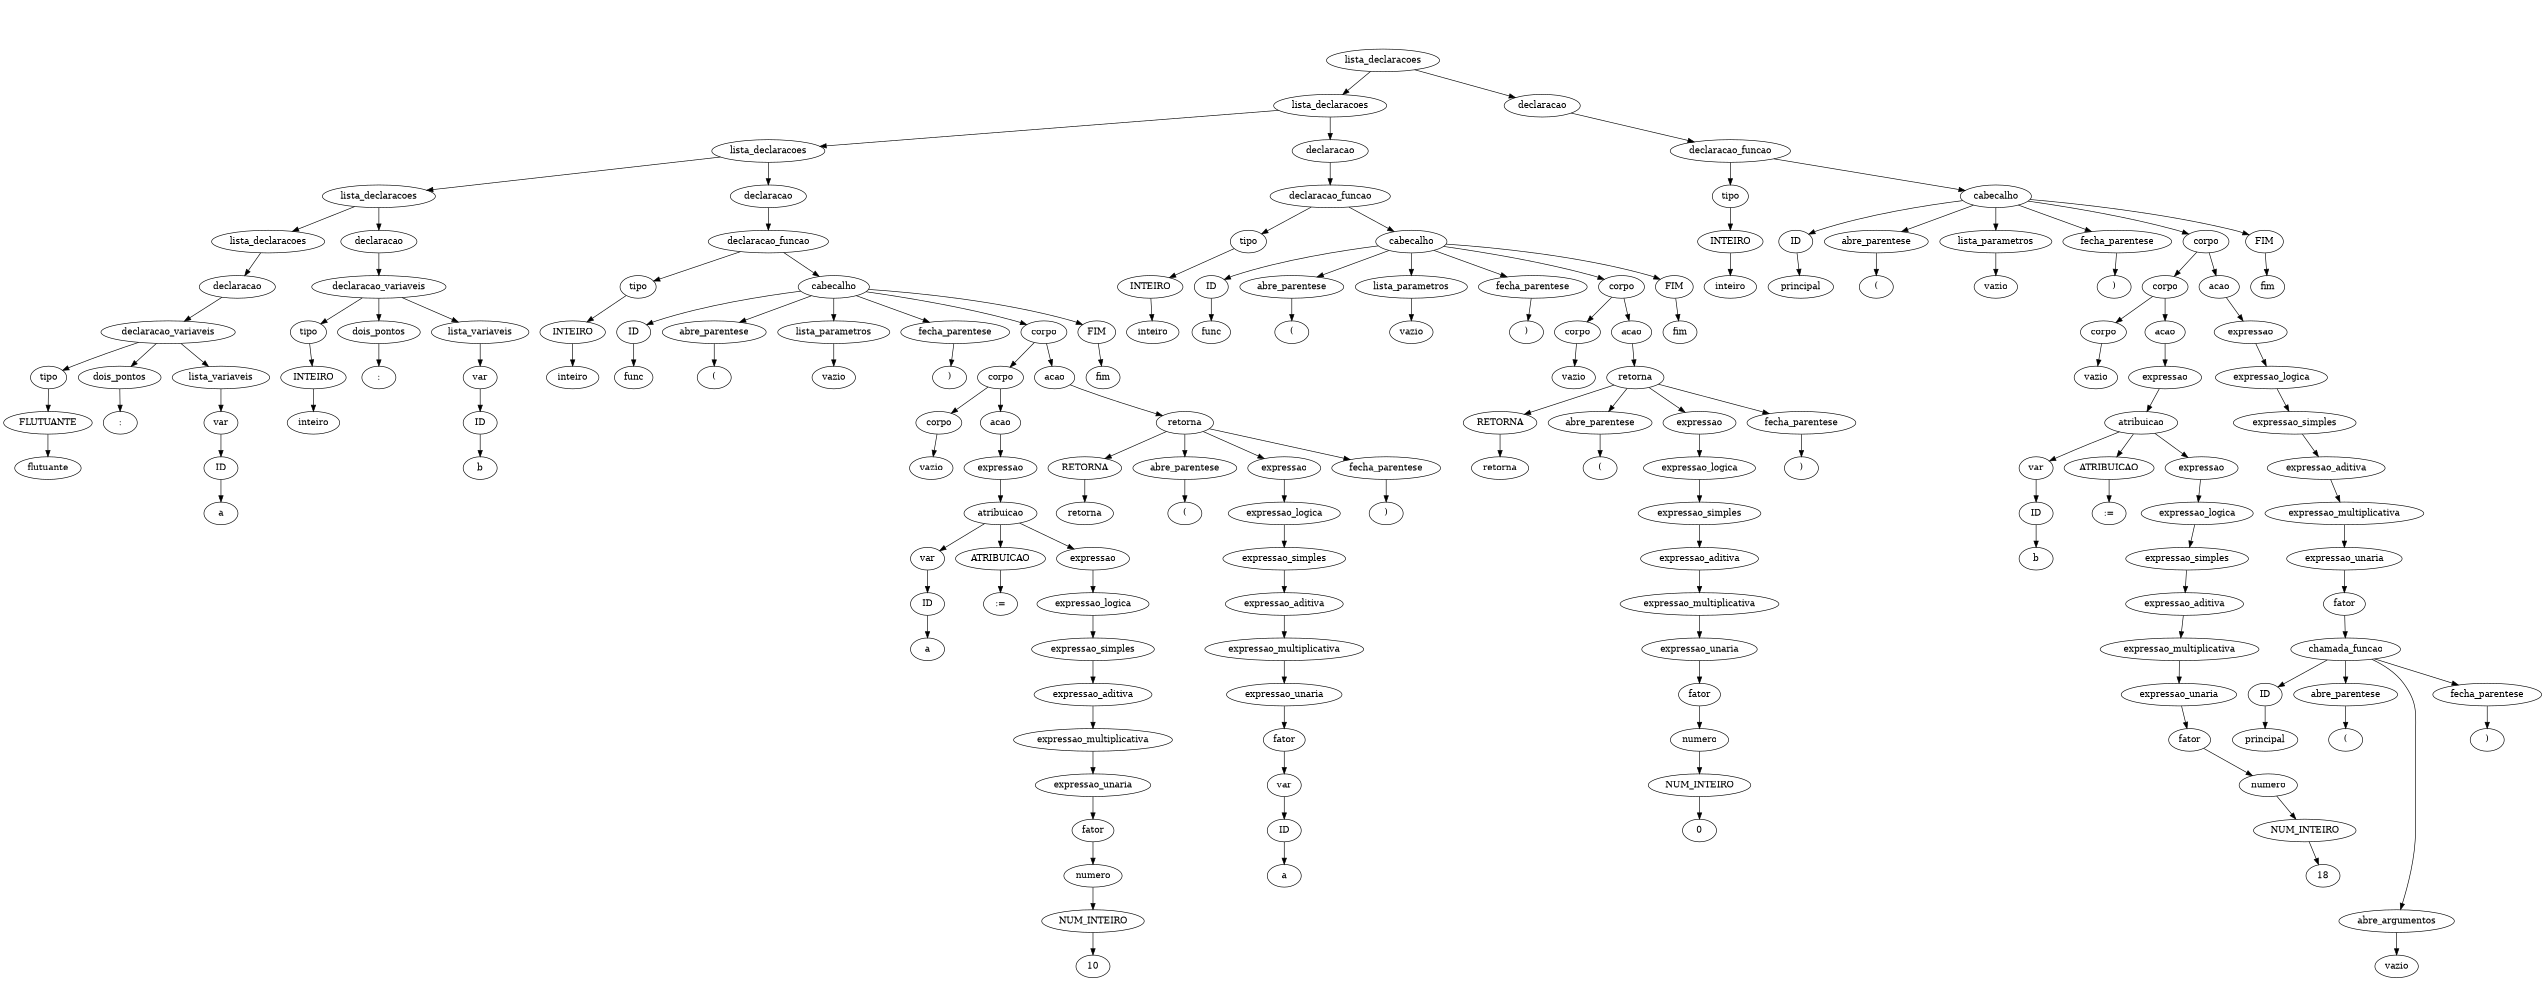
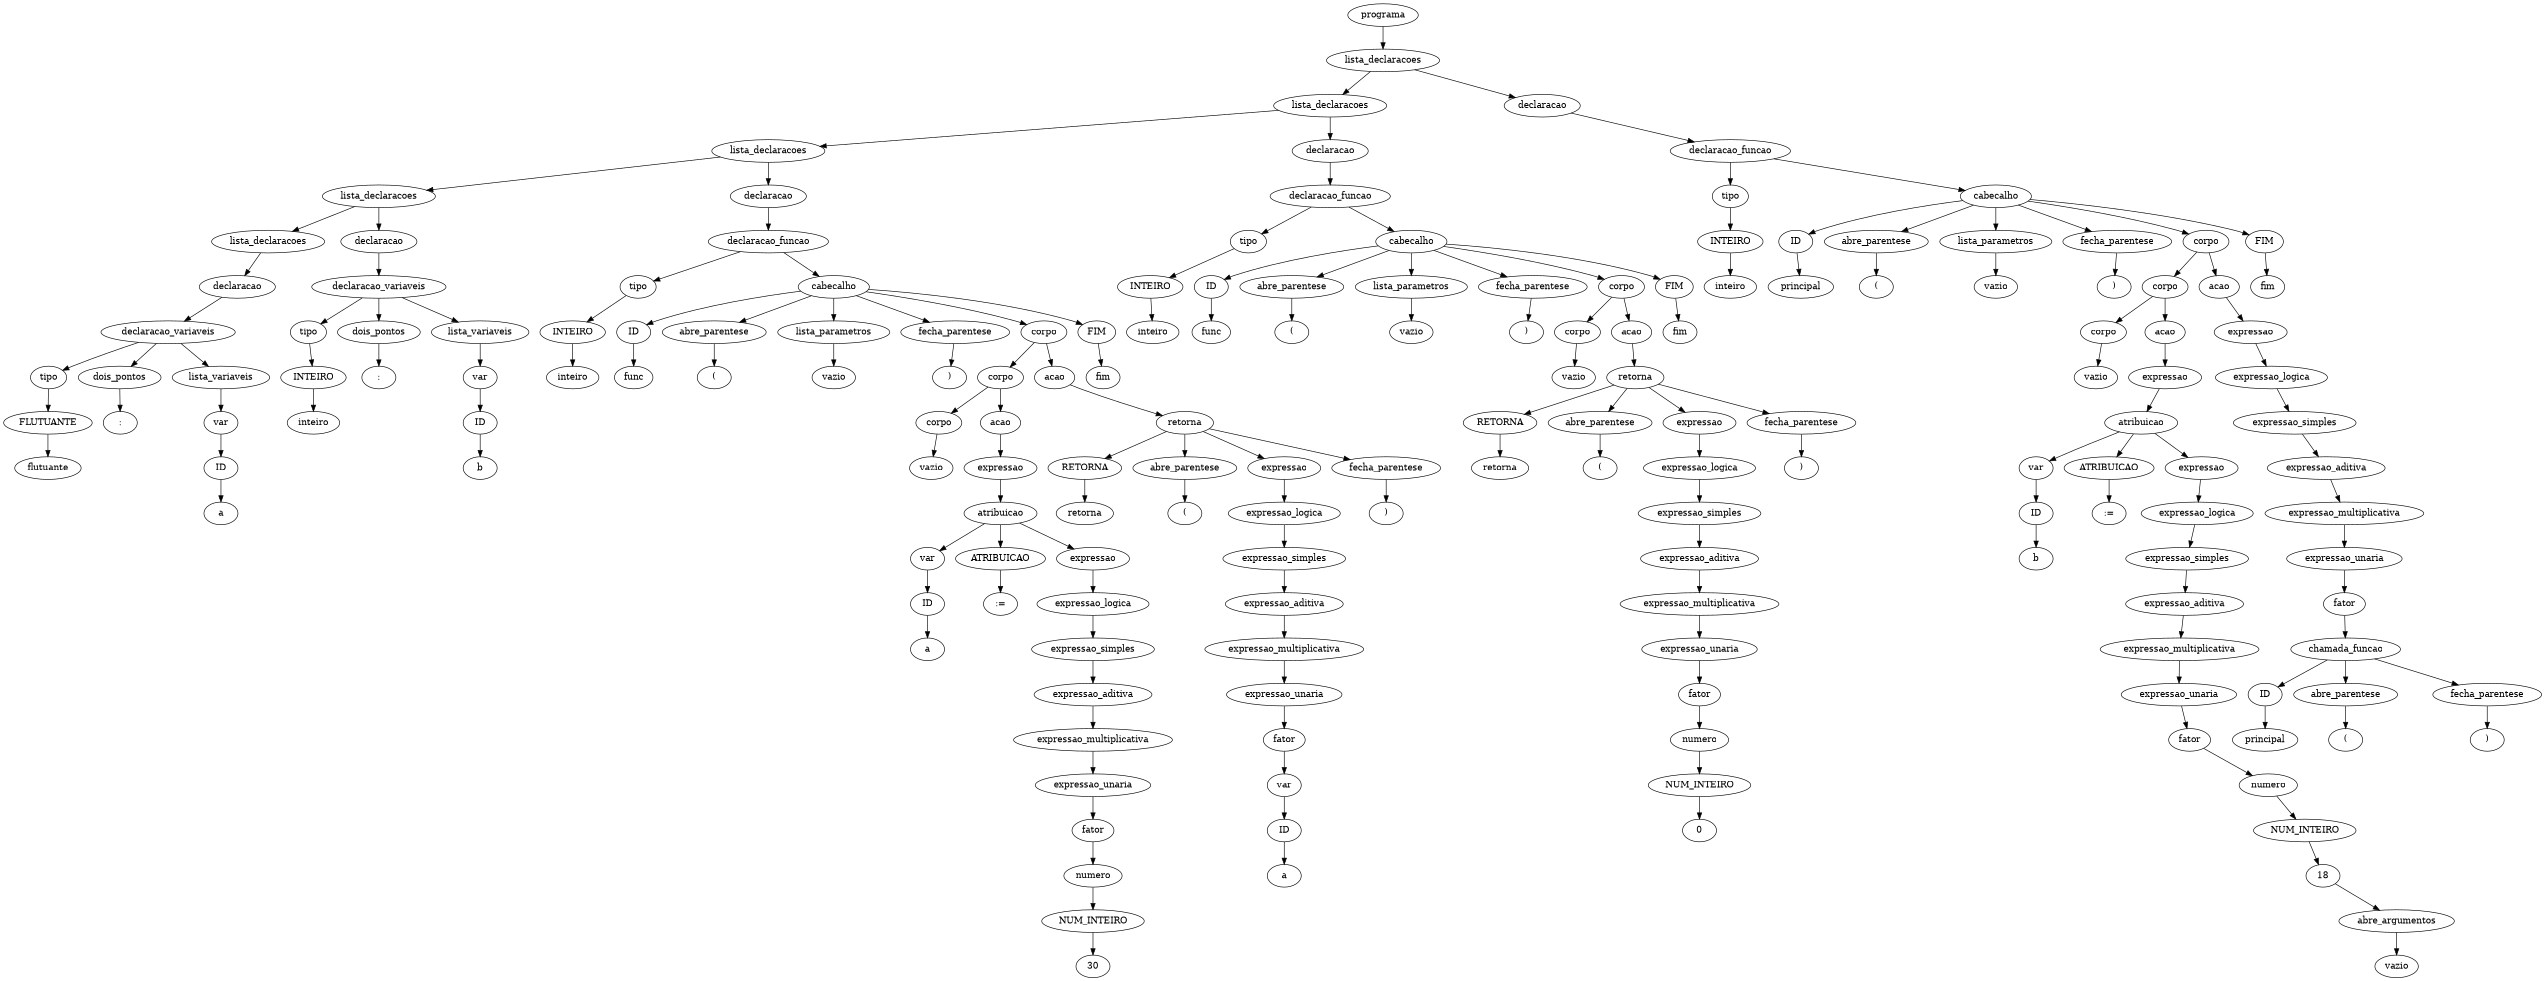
none -> (1383, 15)
(2415, 773) -> (2355, 895)
(1093, 966) -> (1093, 966)
